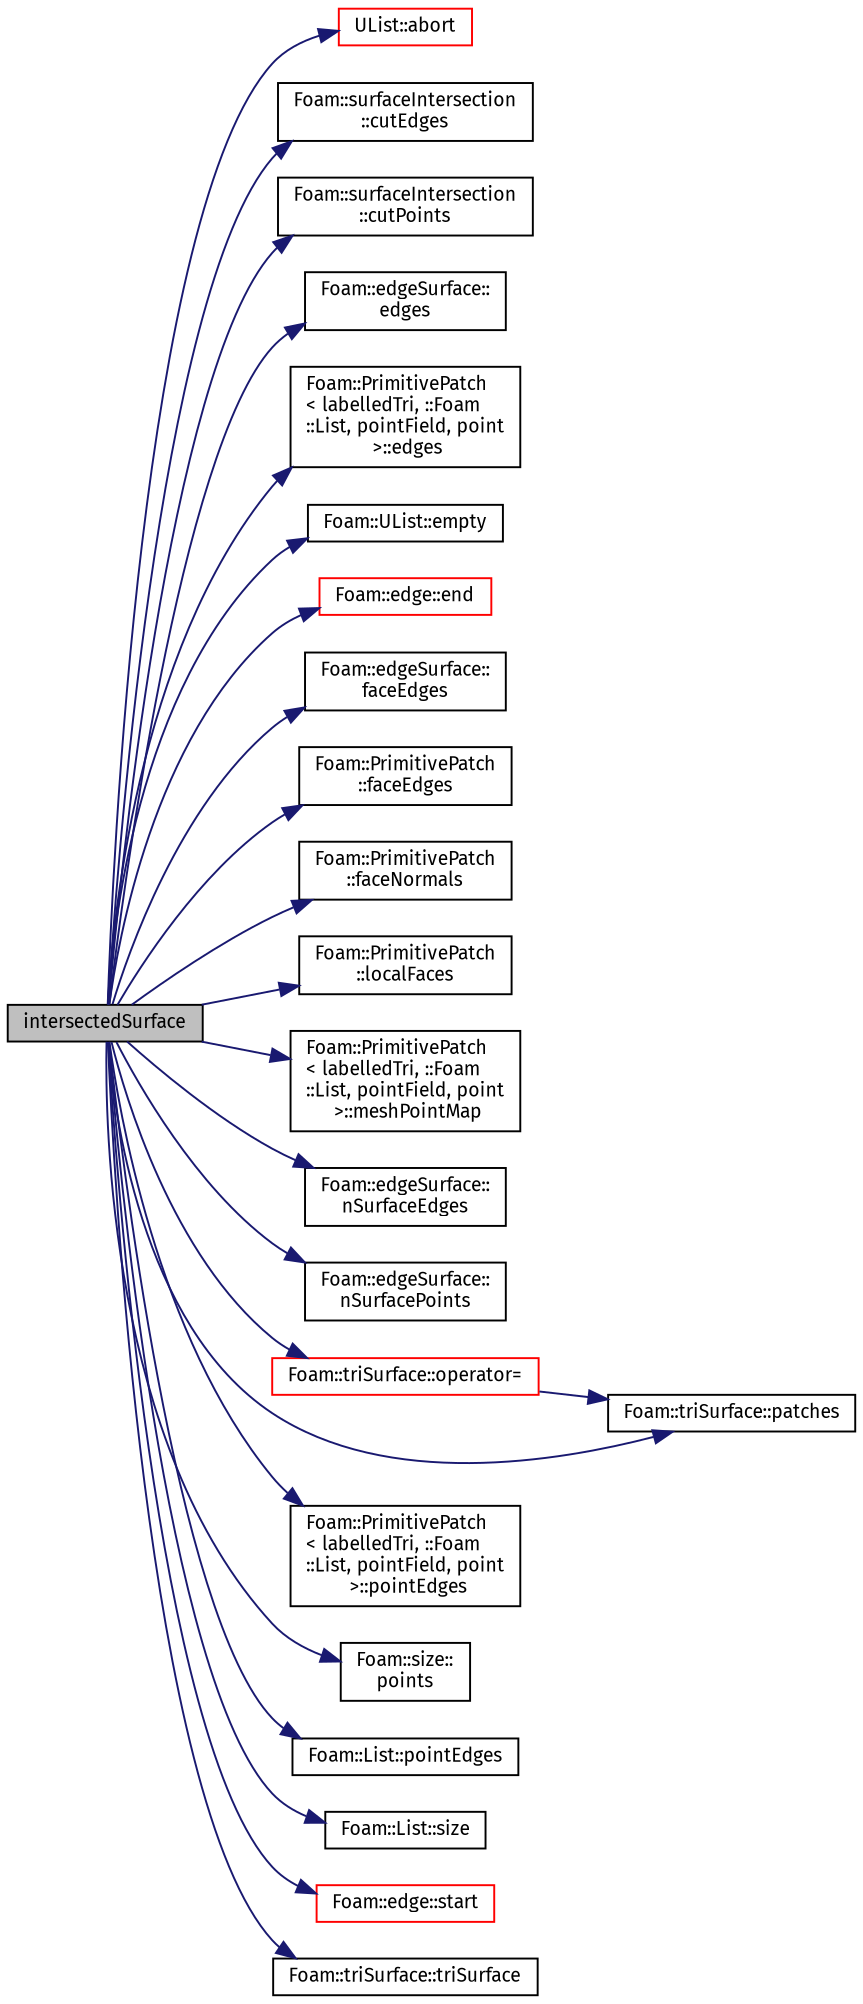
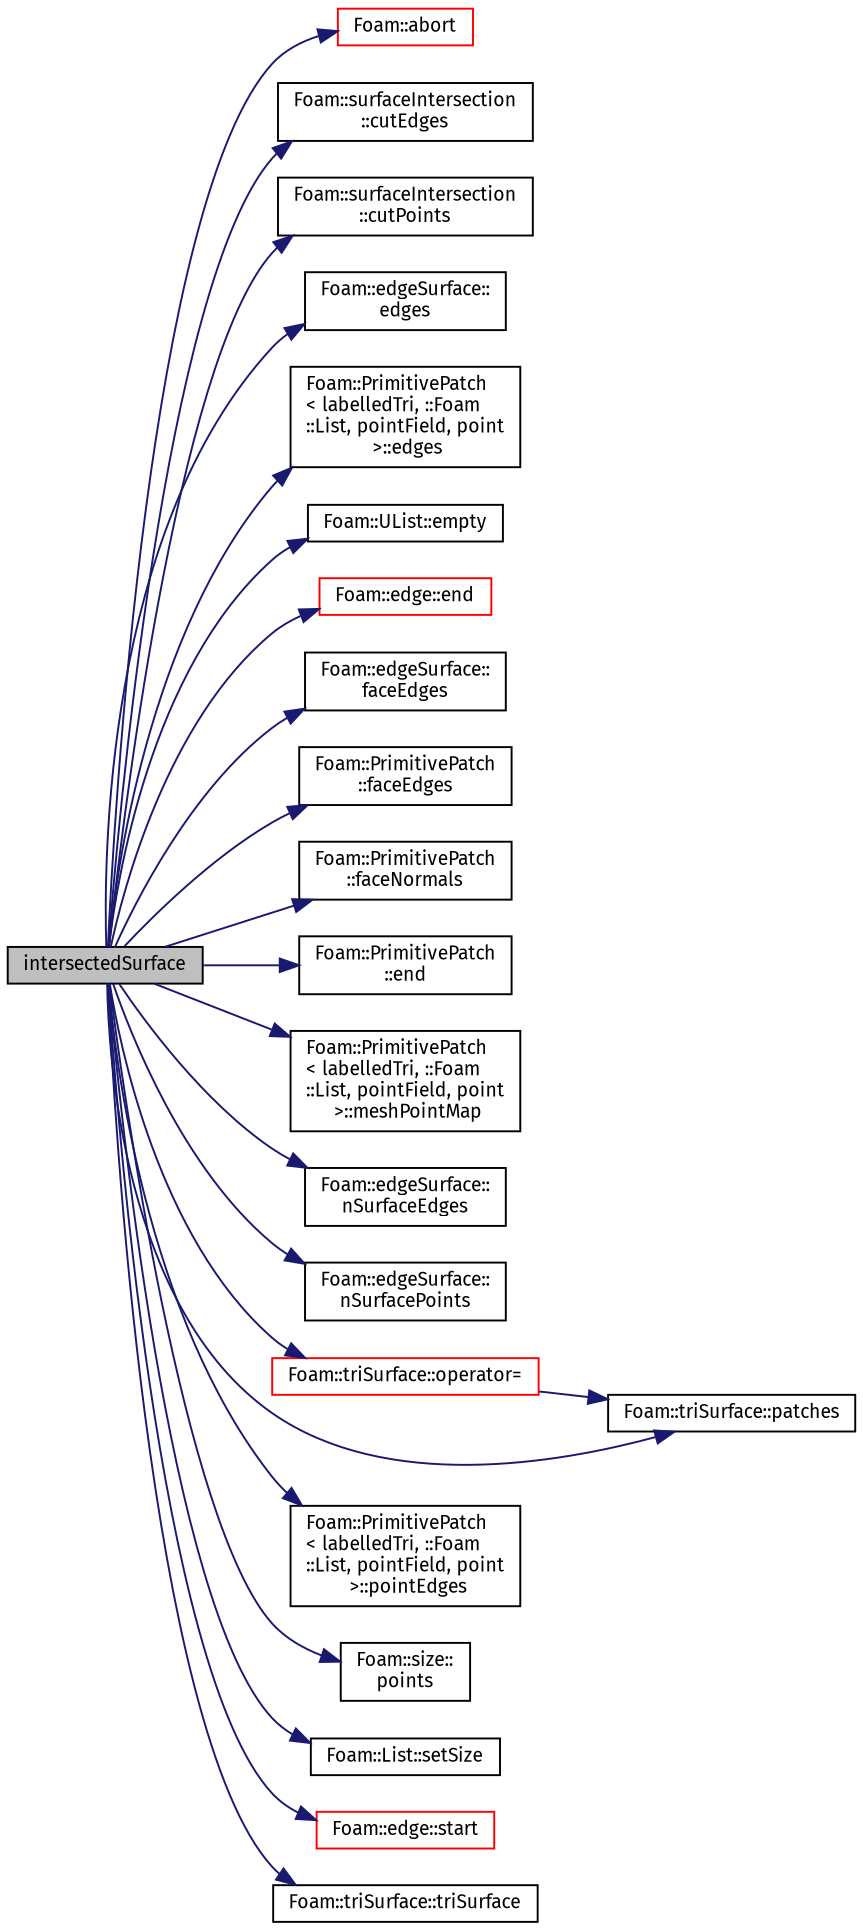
(405, 27) -> (405, 27)
(405, 965) -> (405, 965)
(405, 1757) -> (405, 1757)
(405, 1830) -> none
